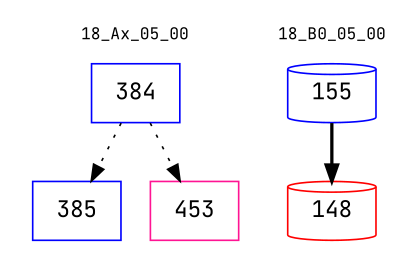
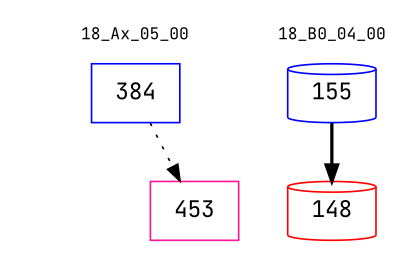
(333, 35) -> (333, 35)
(77, 211) -> none
